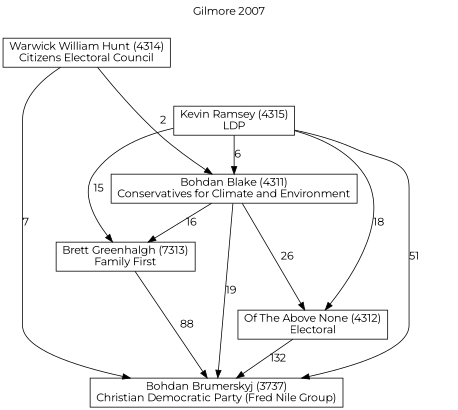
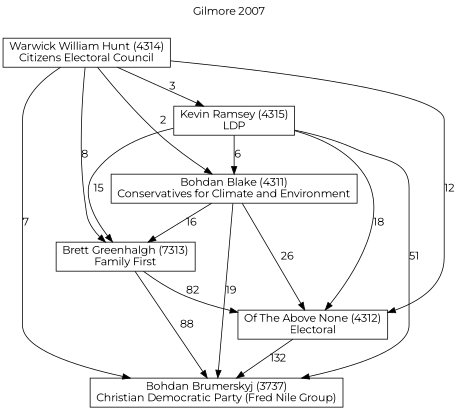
none -> (157, 85)
none -> (416, 101)
none -> (81, 154)
none -> (185, 296)
